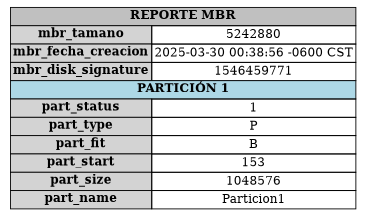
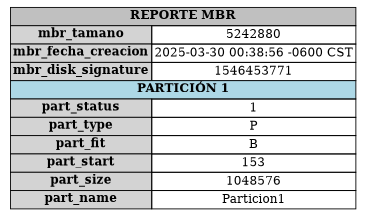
(254, 71) -> (254, 71)
